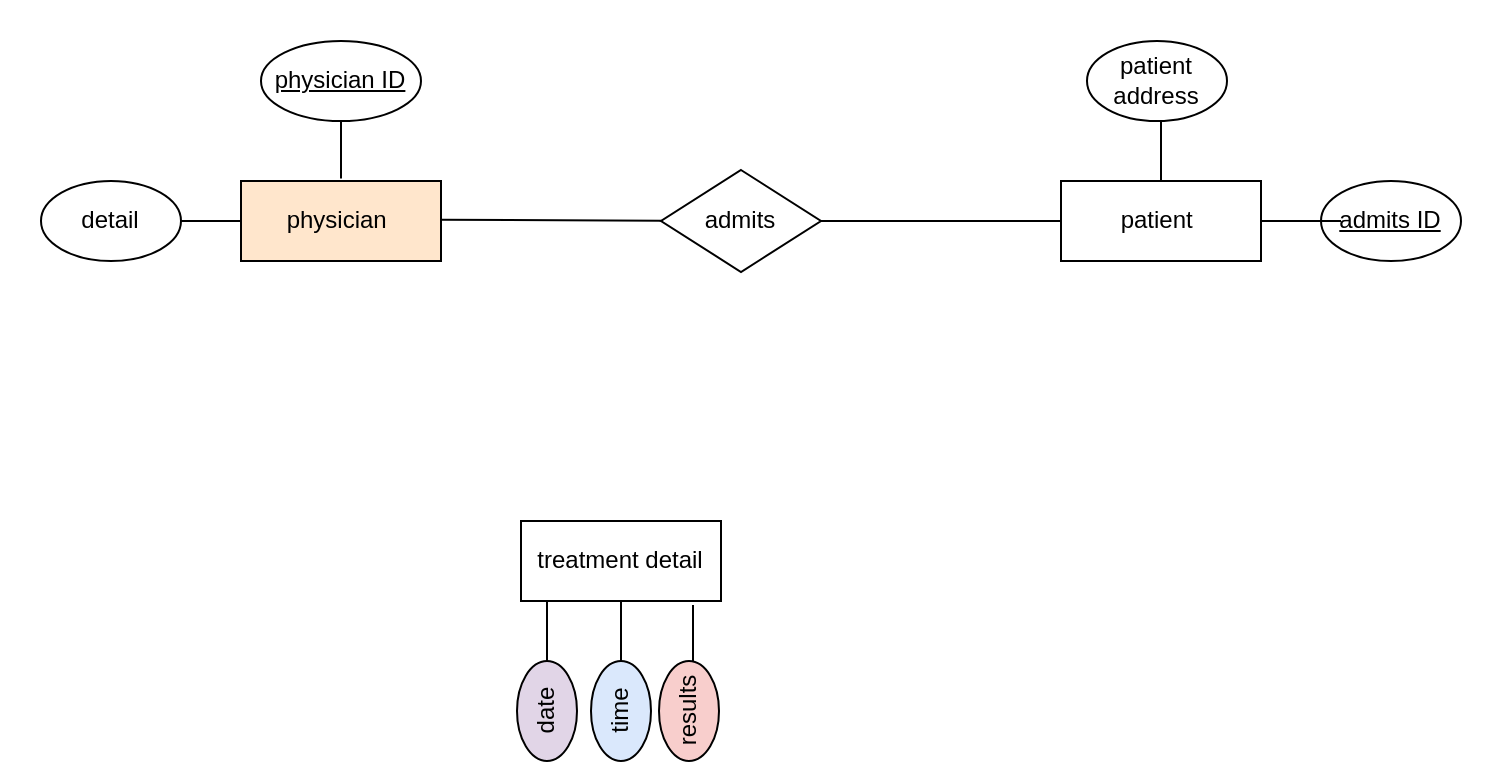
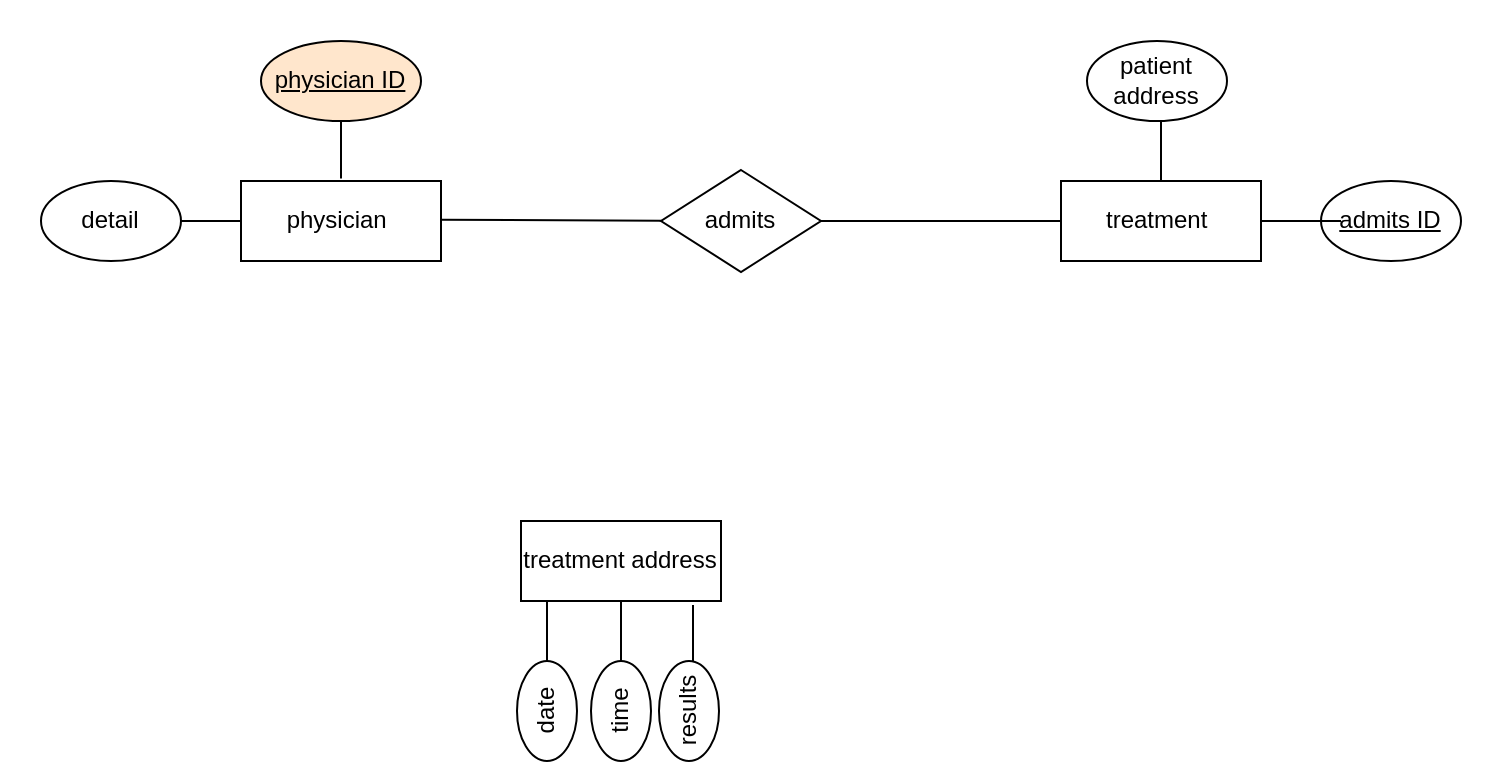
(341, 81) -> (341, 81)
(341, 221) -> (341, 221)
(1161, 221) -> (1161, 221)
(621, 561) -> (621, 561)
(547, 711) -> (547, 711)
(621, 711) -> (621, 711)
(689, 711) -> (689, 711)
